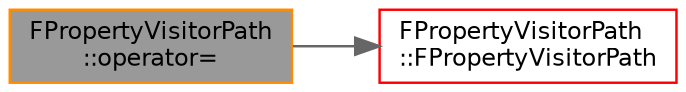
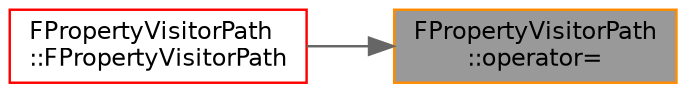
(324, 46) -> (338, 46)
